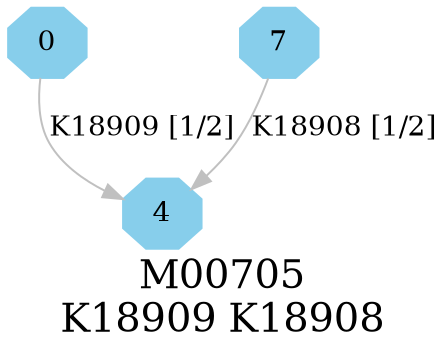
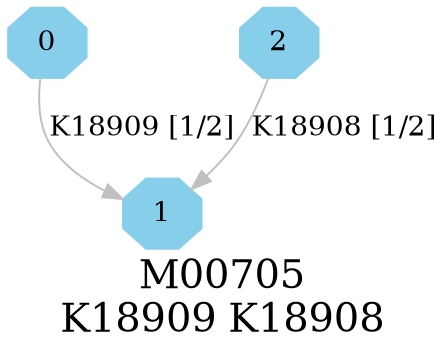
(279, 43) -> (279, 43)
(162, 214) -> (162, 214)
